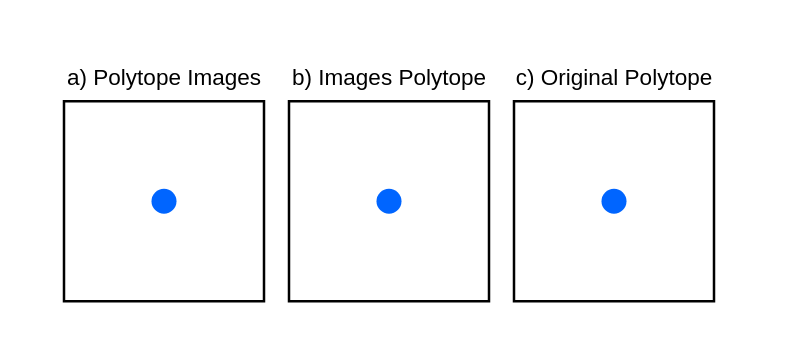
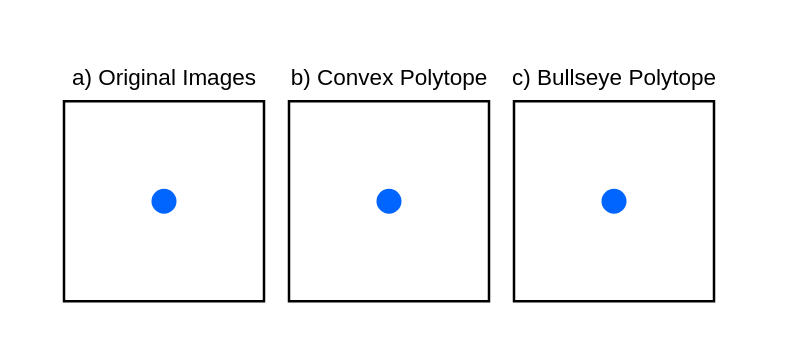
(165, 76) -> (165, 76)
(390, 76) -> (390, 76)
(615, 76) -> (615, 76)
